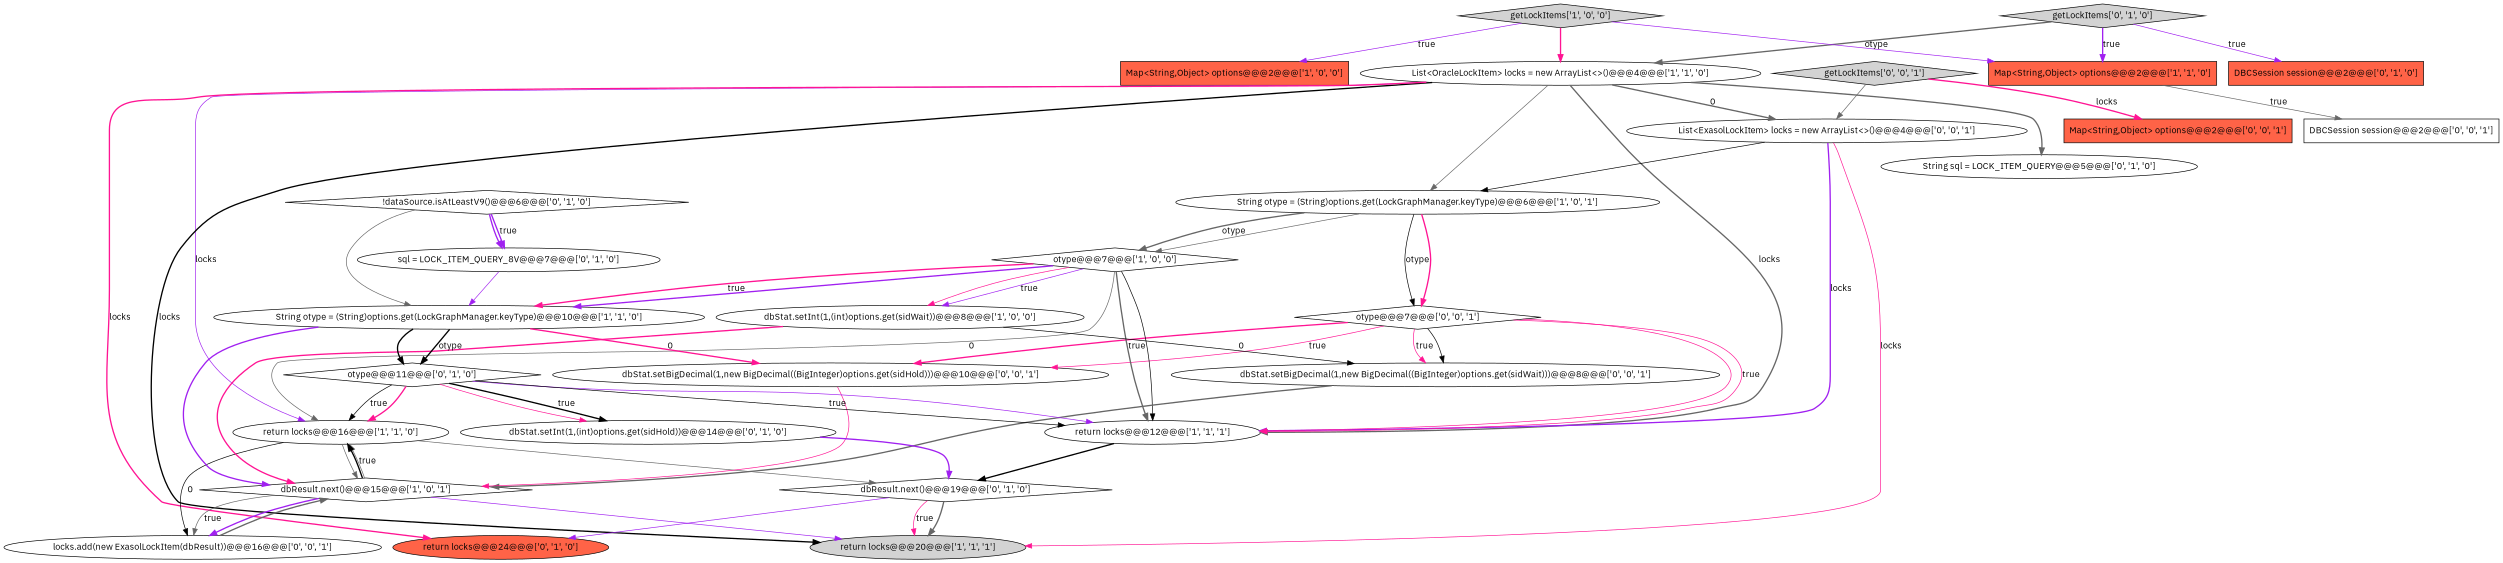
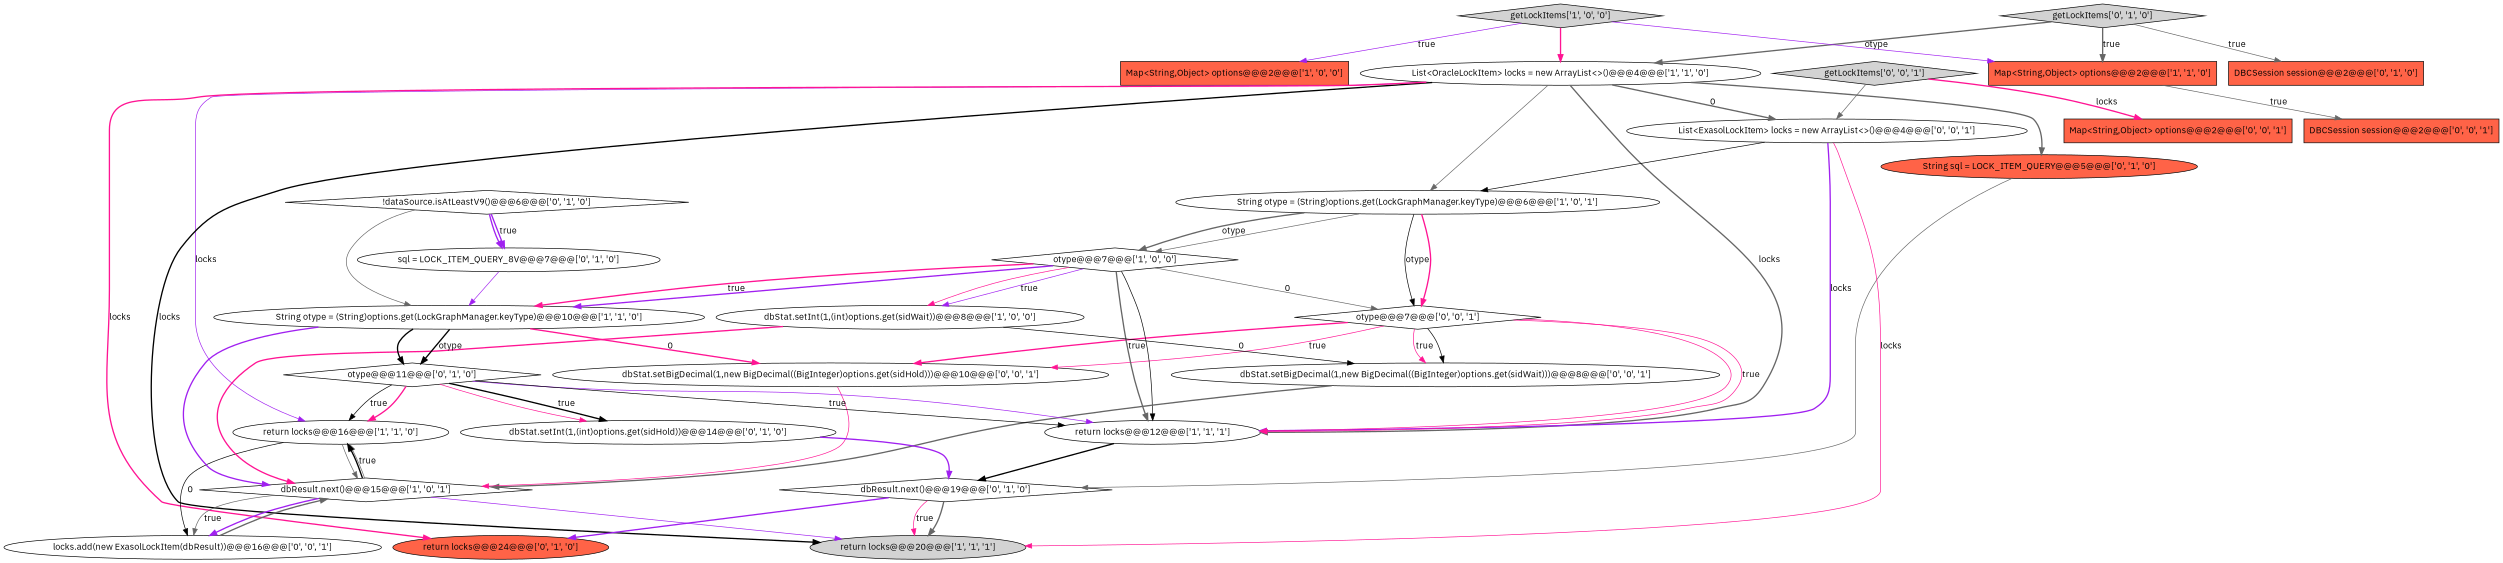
(2103, 41) -> (2103, 41)
(2204, 42) -> (2204, 42)
(2401, 131) -> (2401, 131)
(2039, 167) -> (2039, 167)
(703, 350) -> (1263, 288)
(643, 462) -> (1638, 469)
(732, 518) -> (732, 518)
